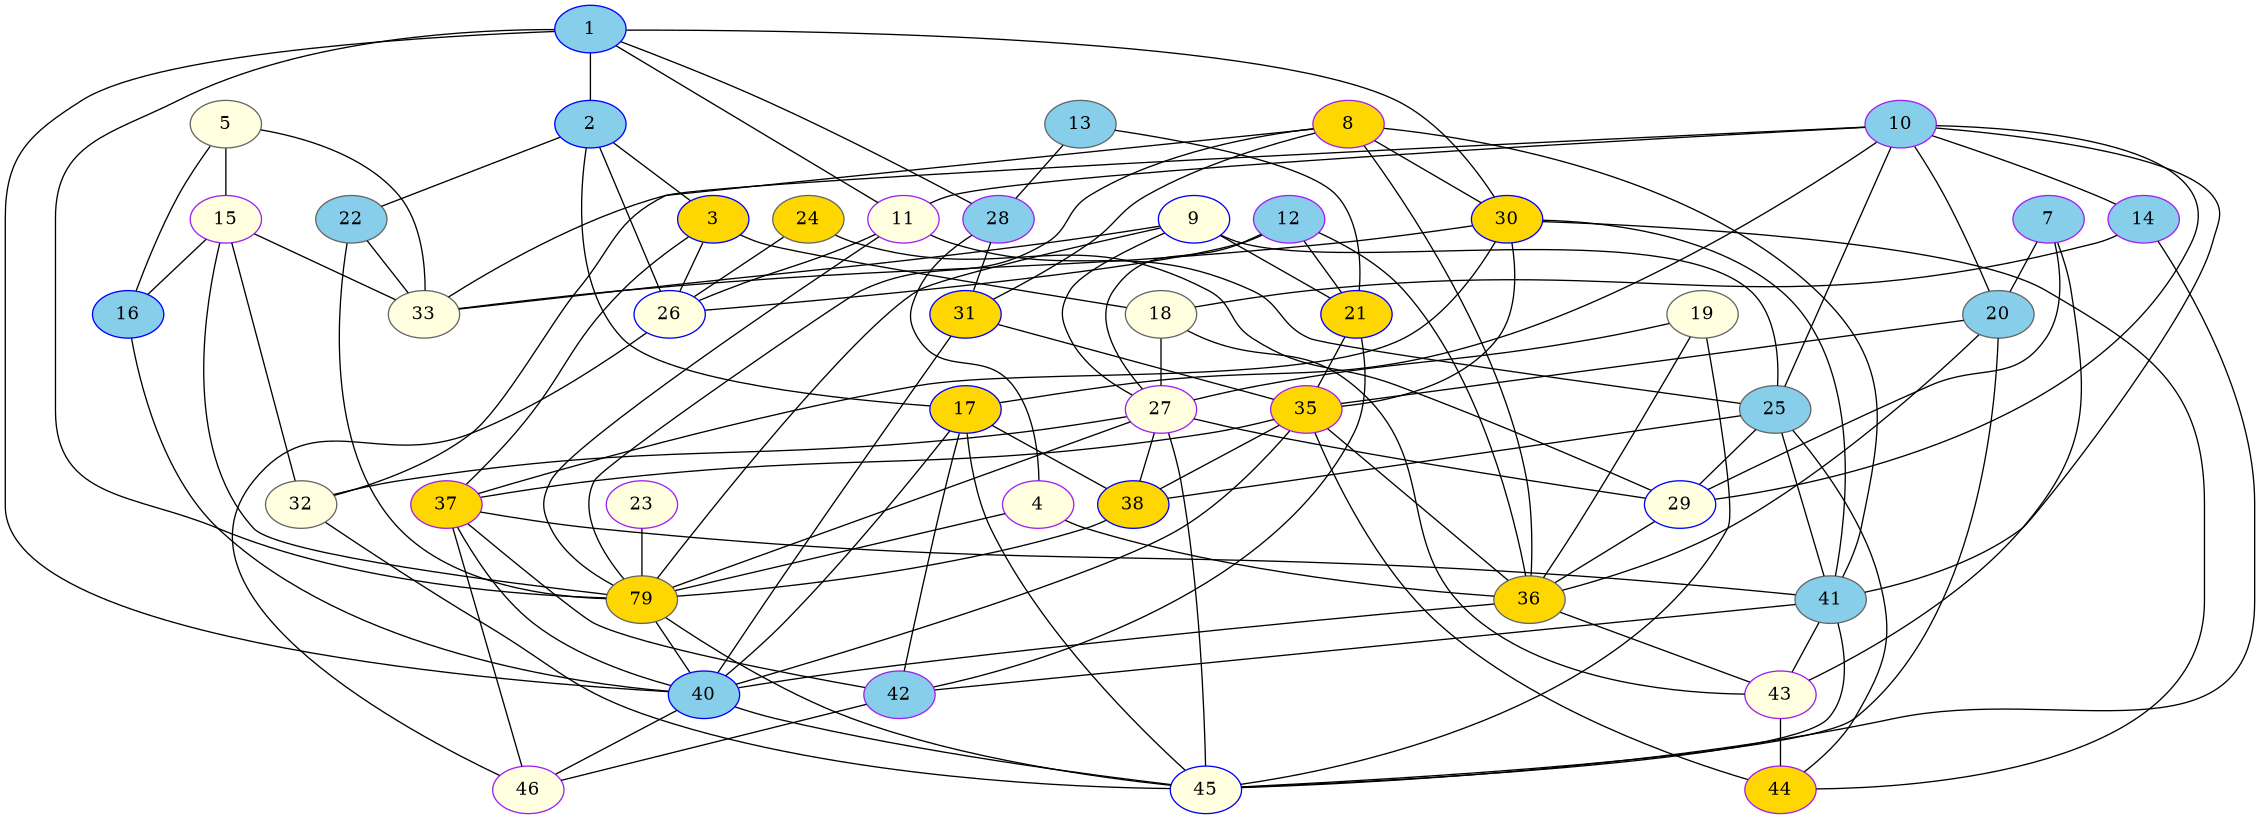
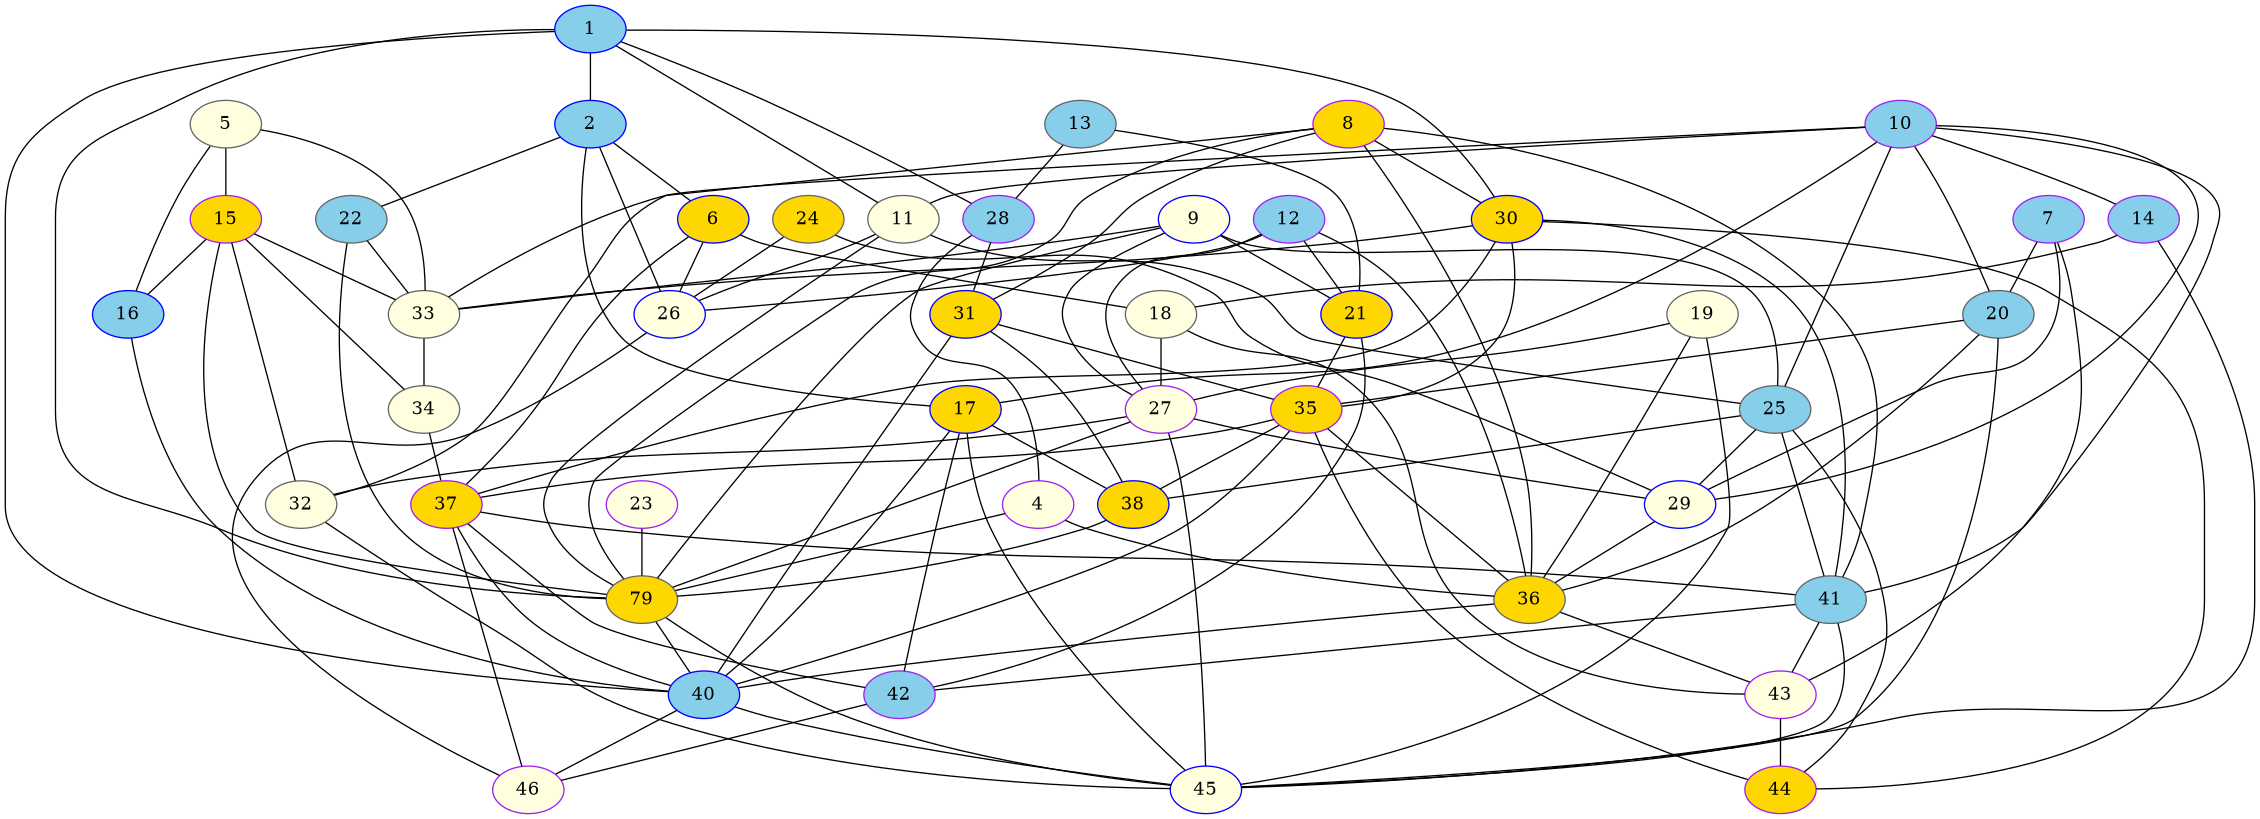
(226, 219) -> (226, 219)
(713, 219) -> (713, 219)
(903, 219) -> (903, 219)
none -> (424, 409)
(1147, 457) -> (1070, 401)
